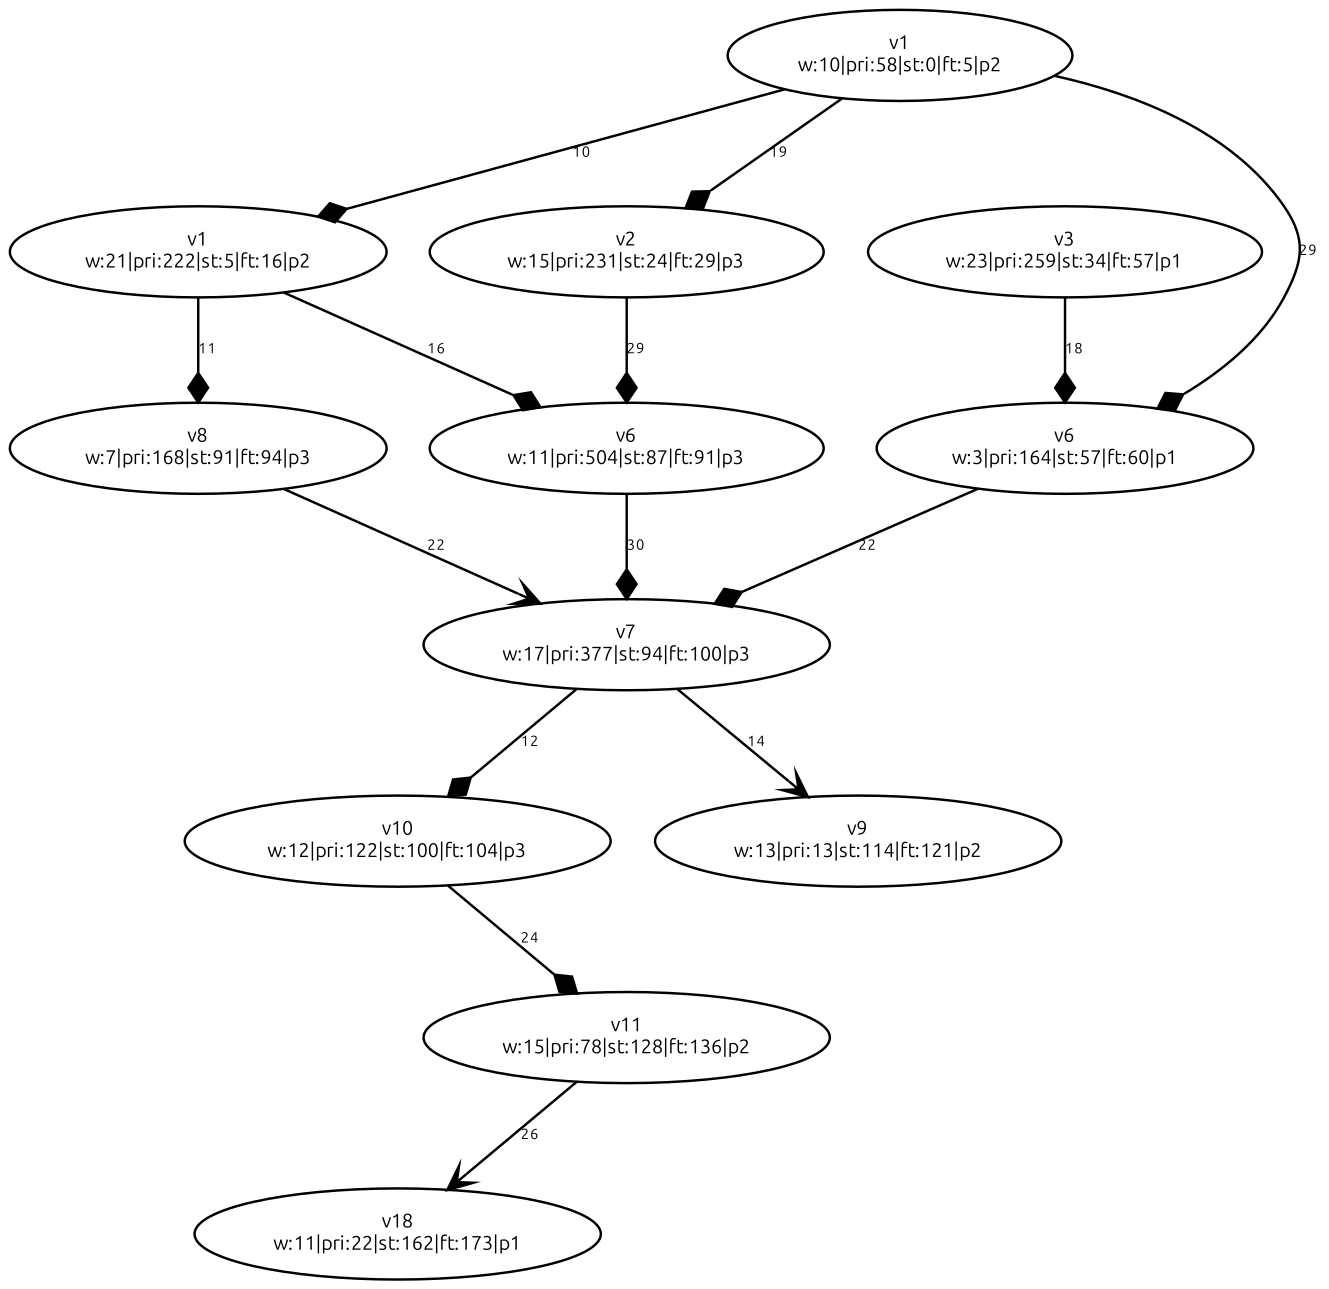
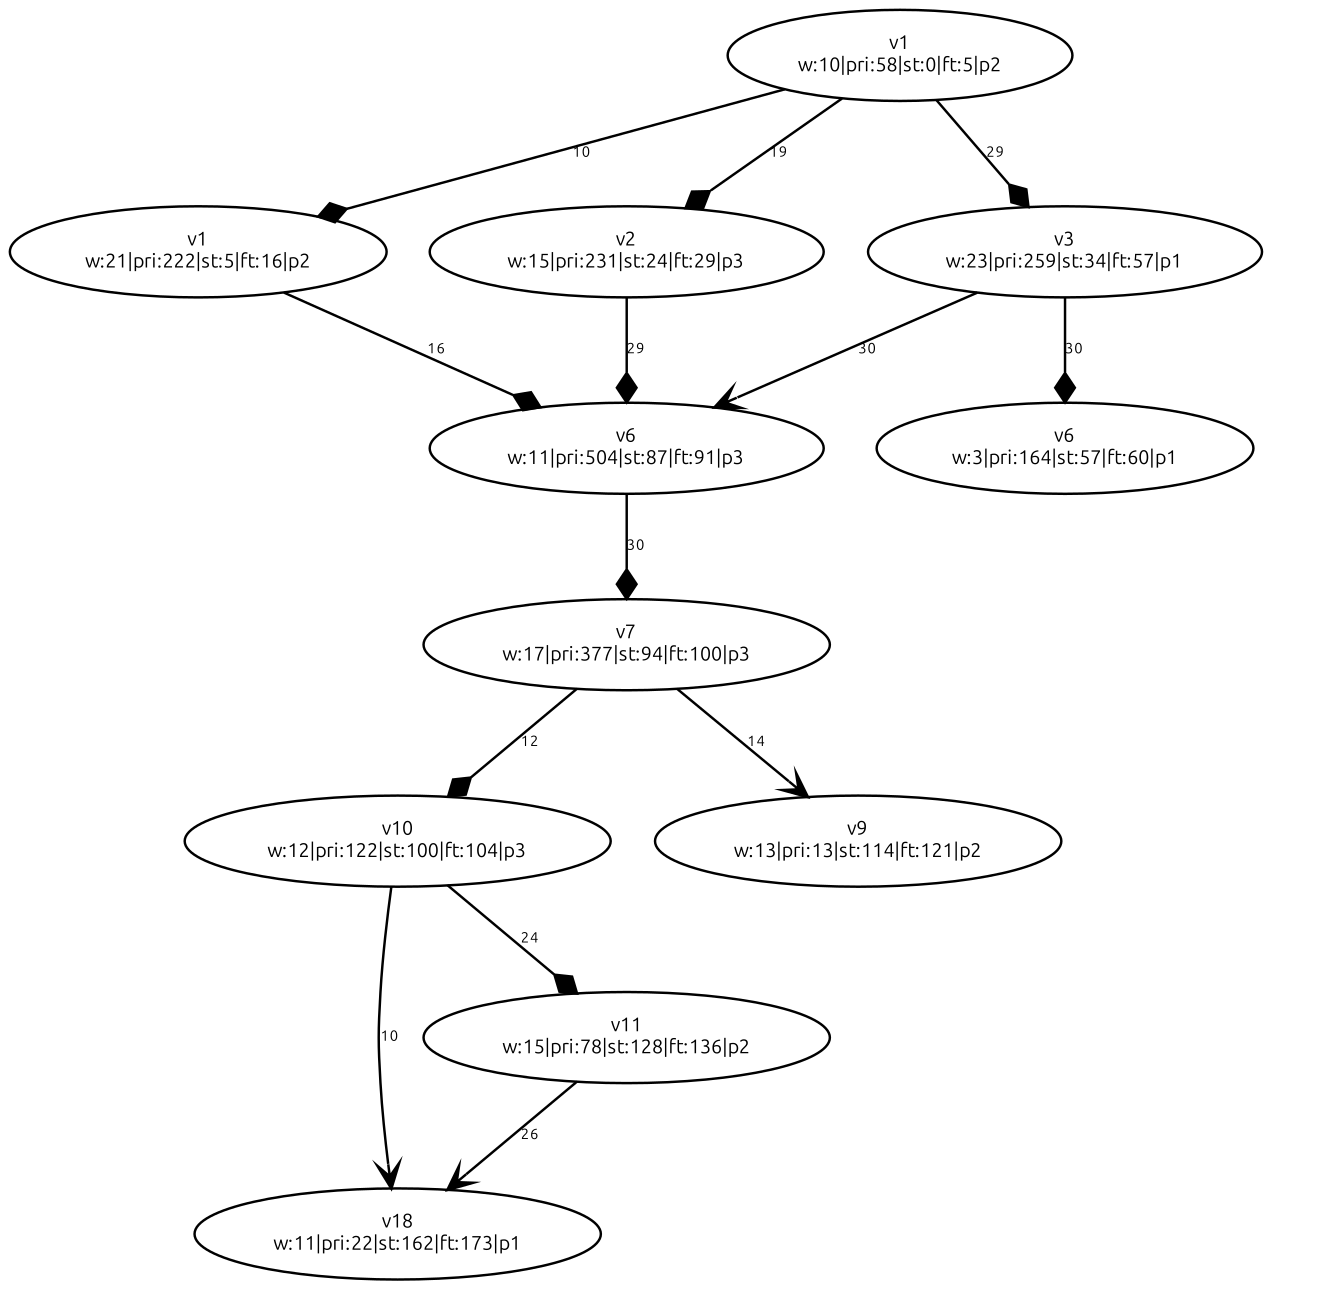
(1274, 194) -> (973, 142)
none -> (857, 345)
(1075, 350) -> (1075, 350)
(198, 448) -> none
(860, 540) -> none
none -> (379, 1025)
